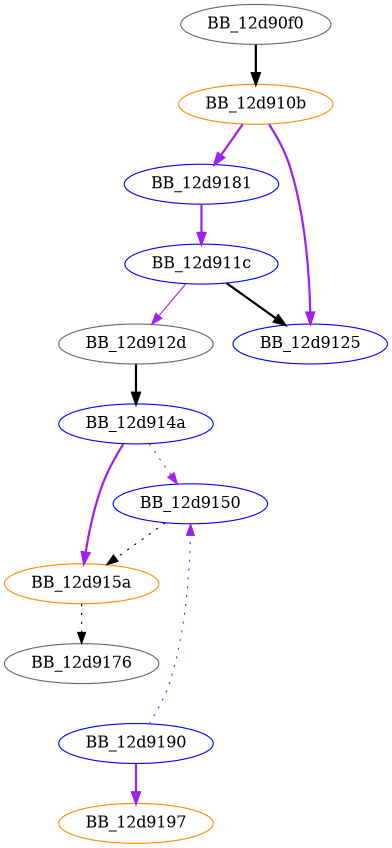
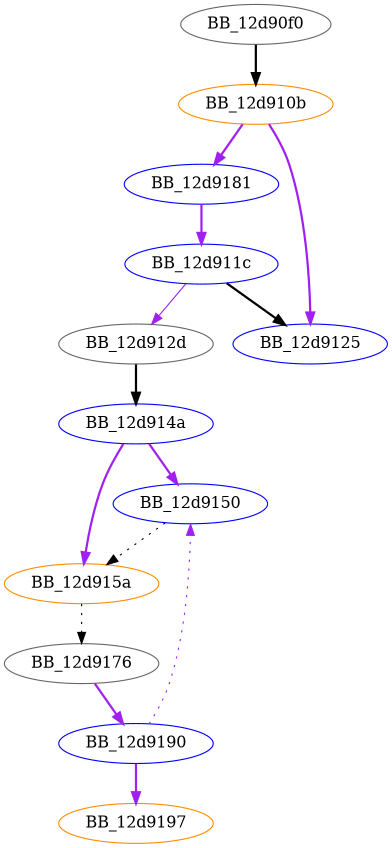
(160, 459) -> (160, 459)
none -> (106, 699)
